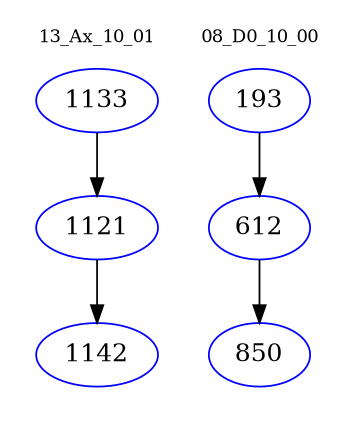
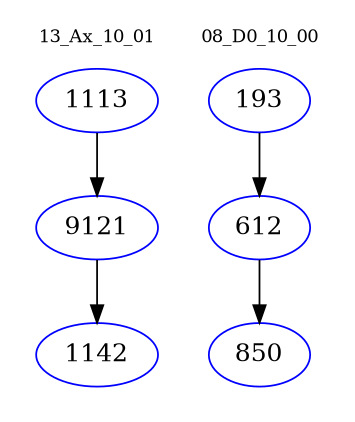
(97, 101) -> (97, 101)
(97, 228) -> (97, 228)
